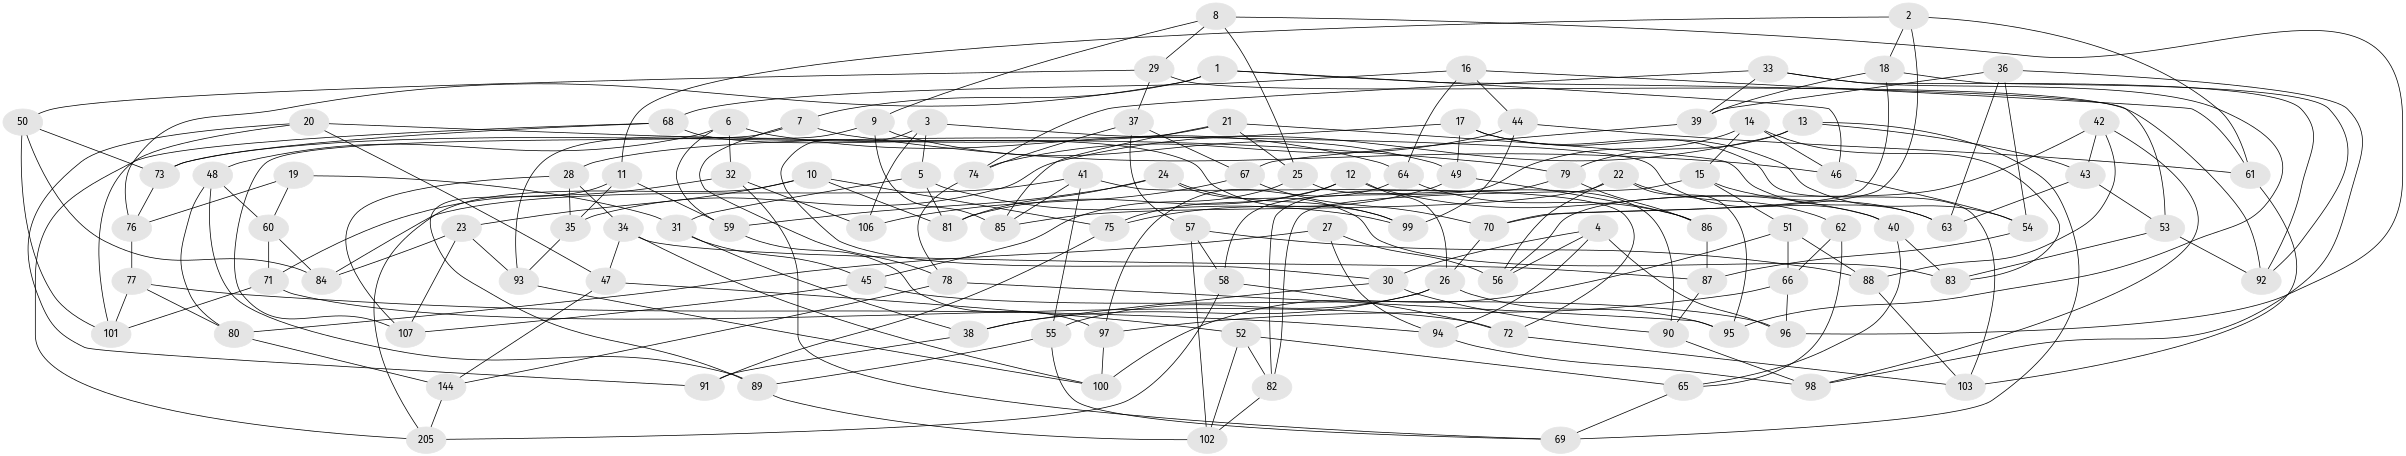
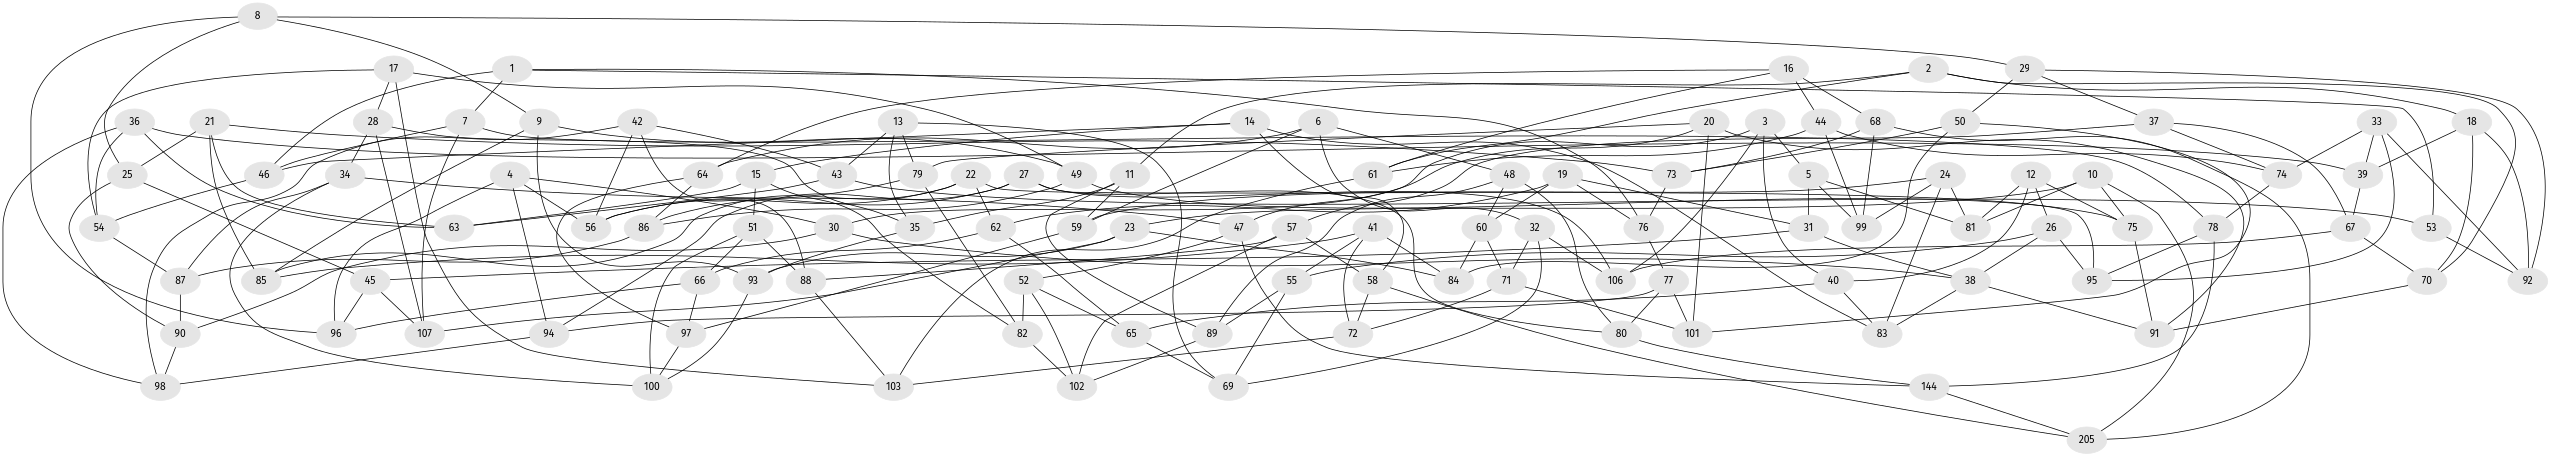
none -> (1337, 192)
none -> (1282, 209)
(1467, 255) -> (2291, 308)
(2058, 255) -> (1926, 308)
